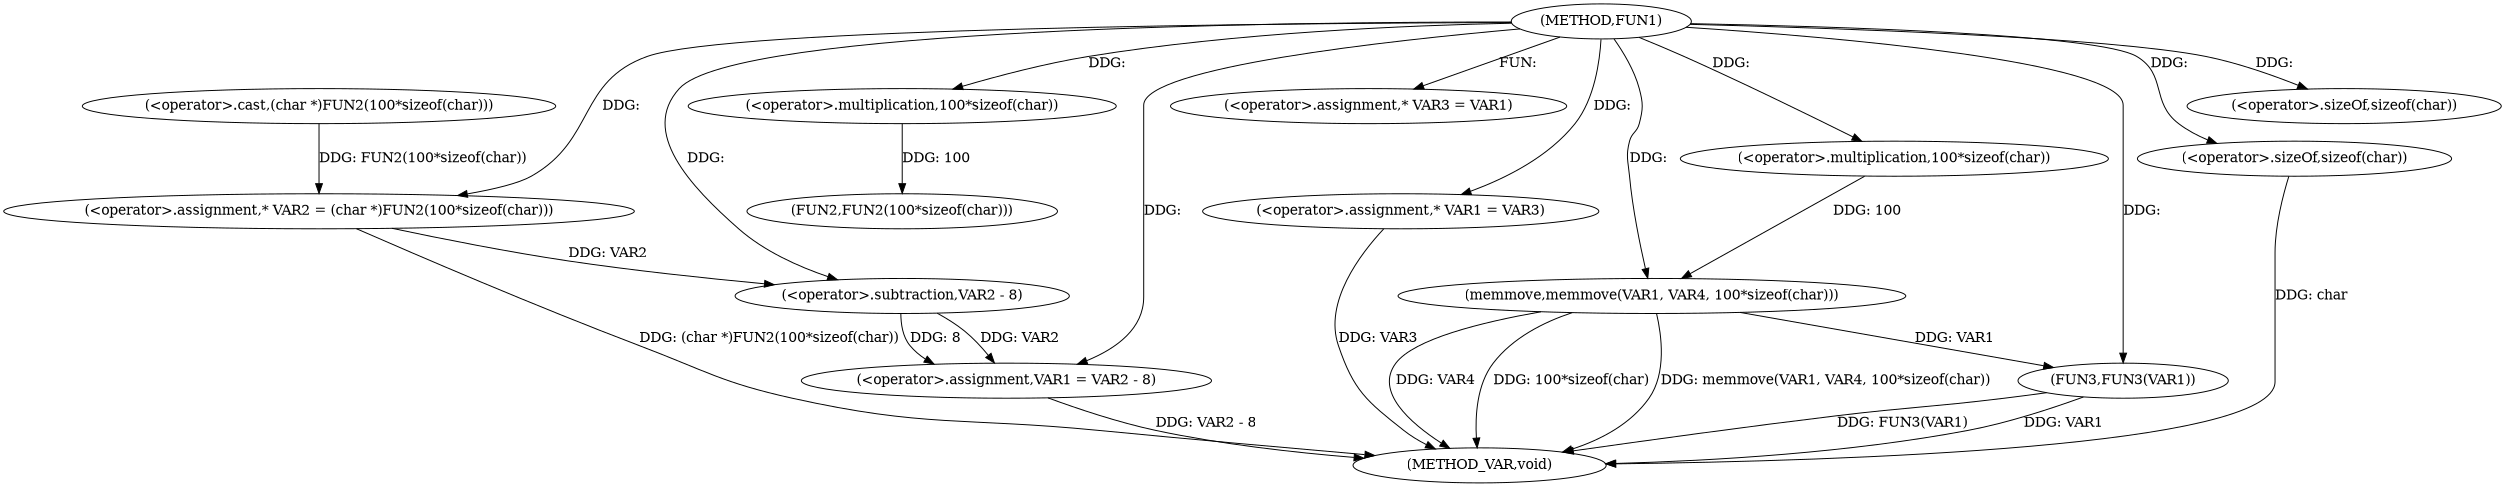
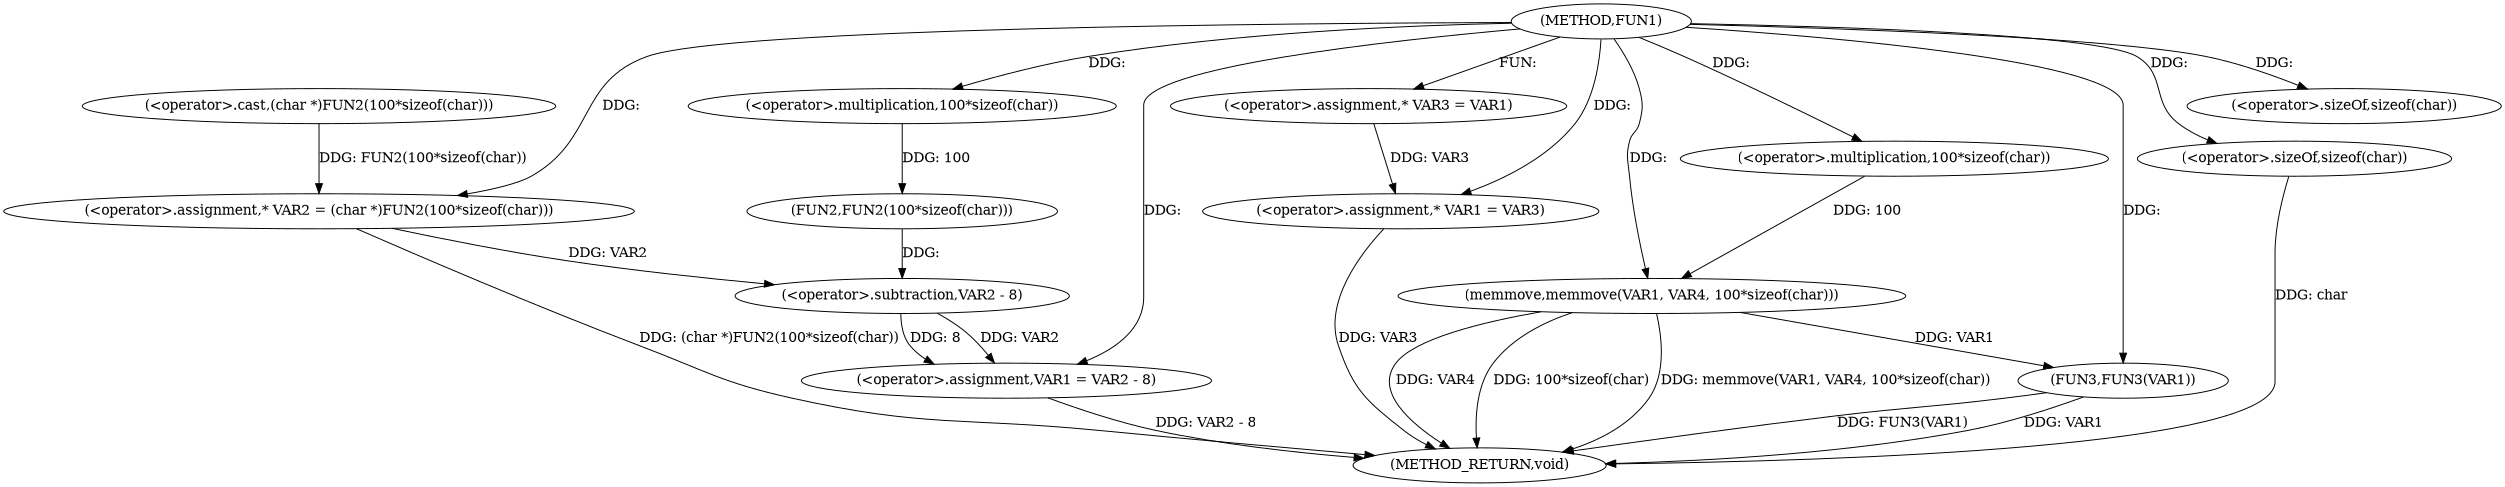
(956, 38) -> (902, 249)
none -> (1383, 154)
(1480, 465) -> (1480, 465)
